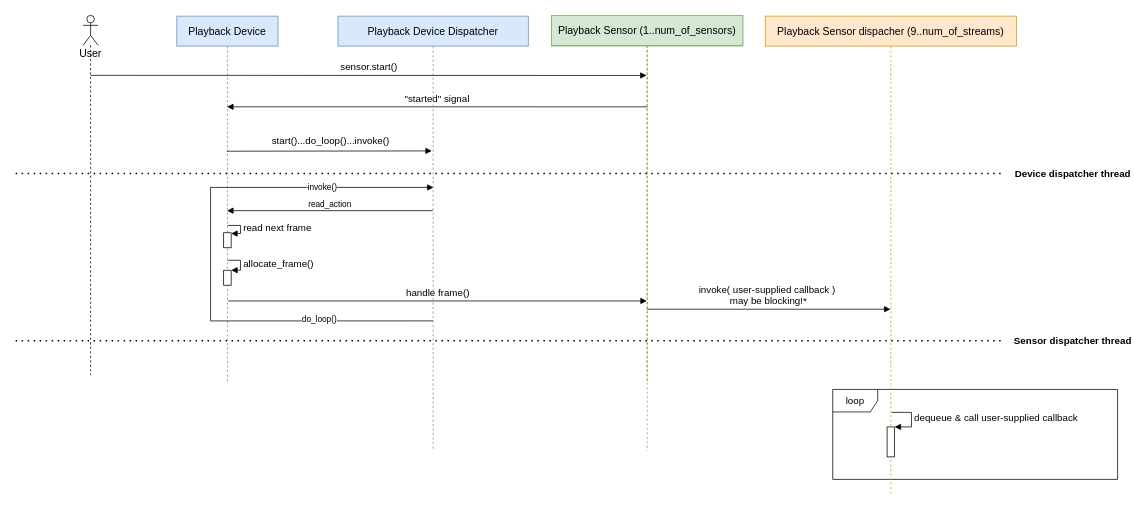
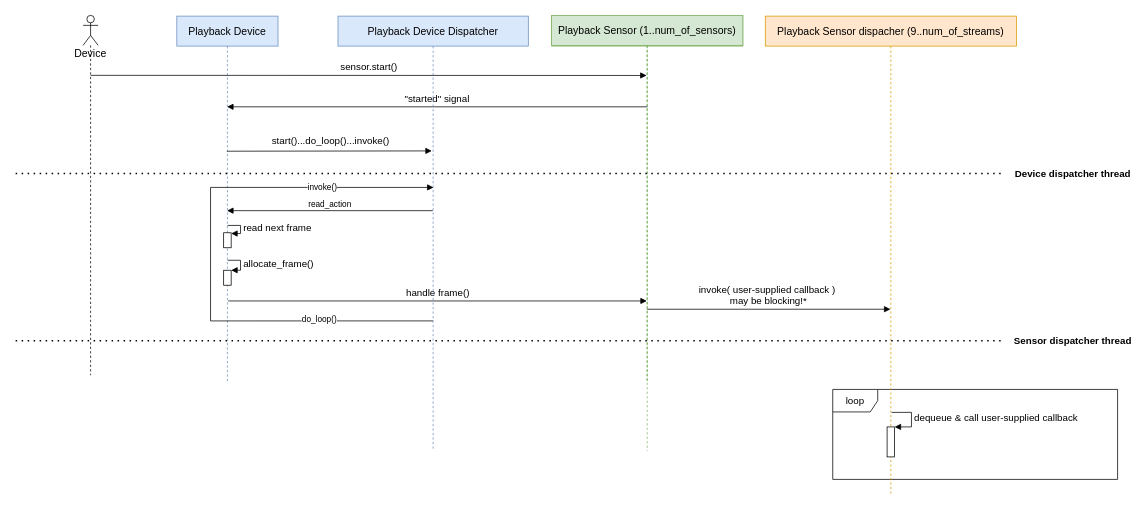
(90, 60) -> (90, 67)
